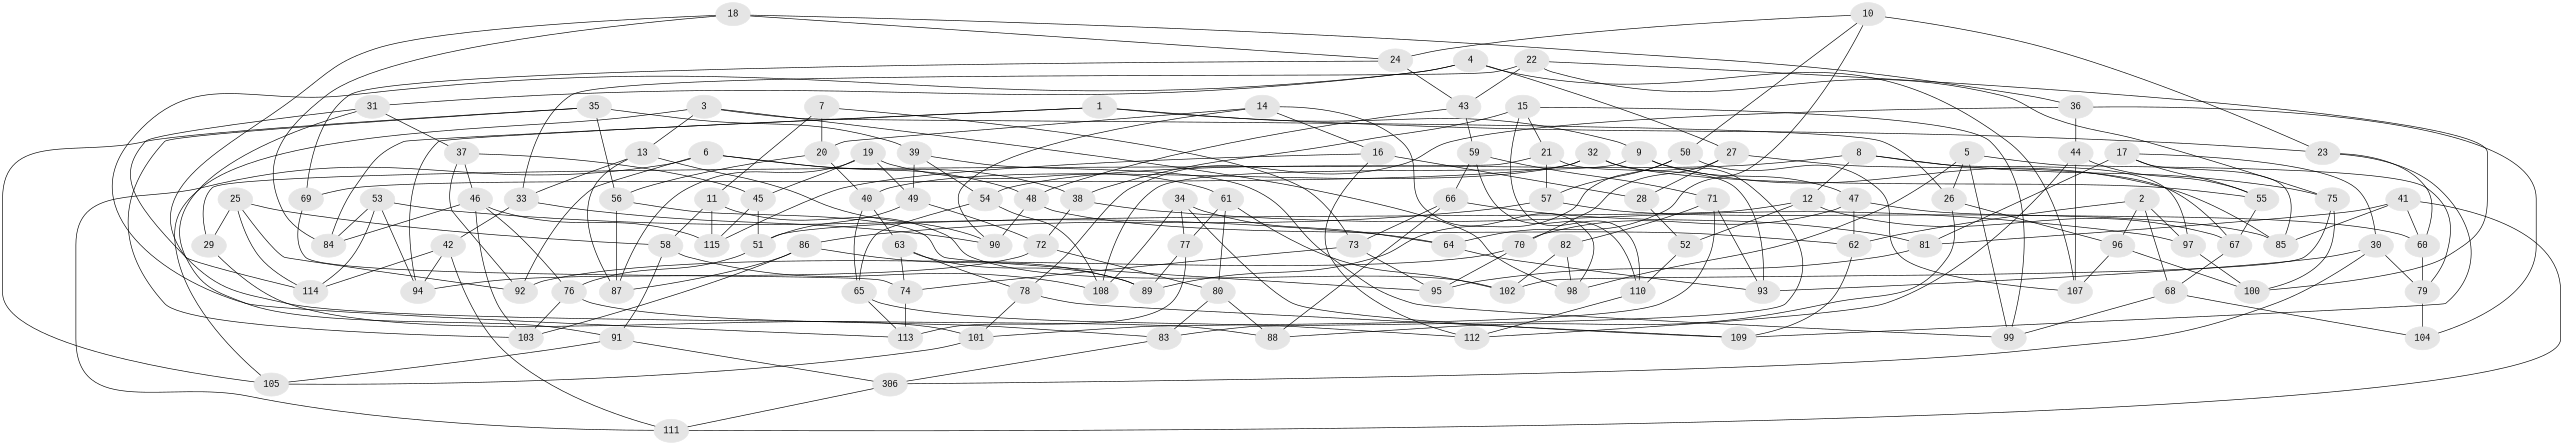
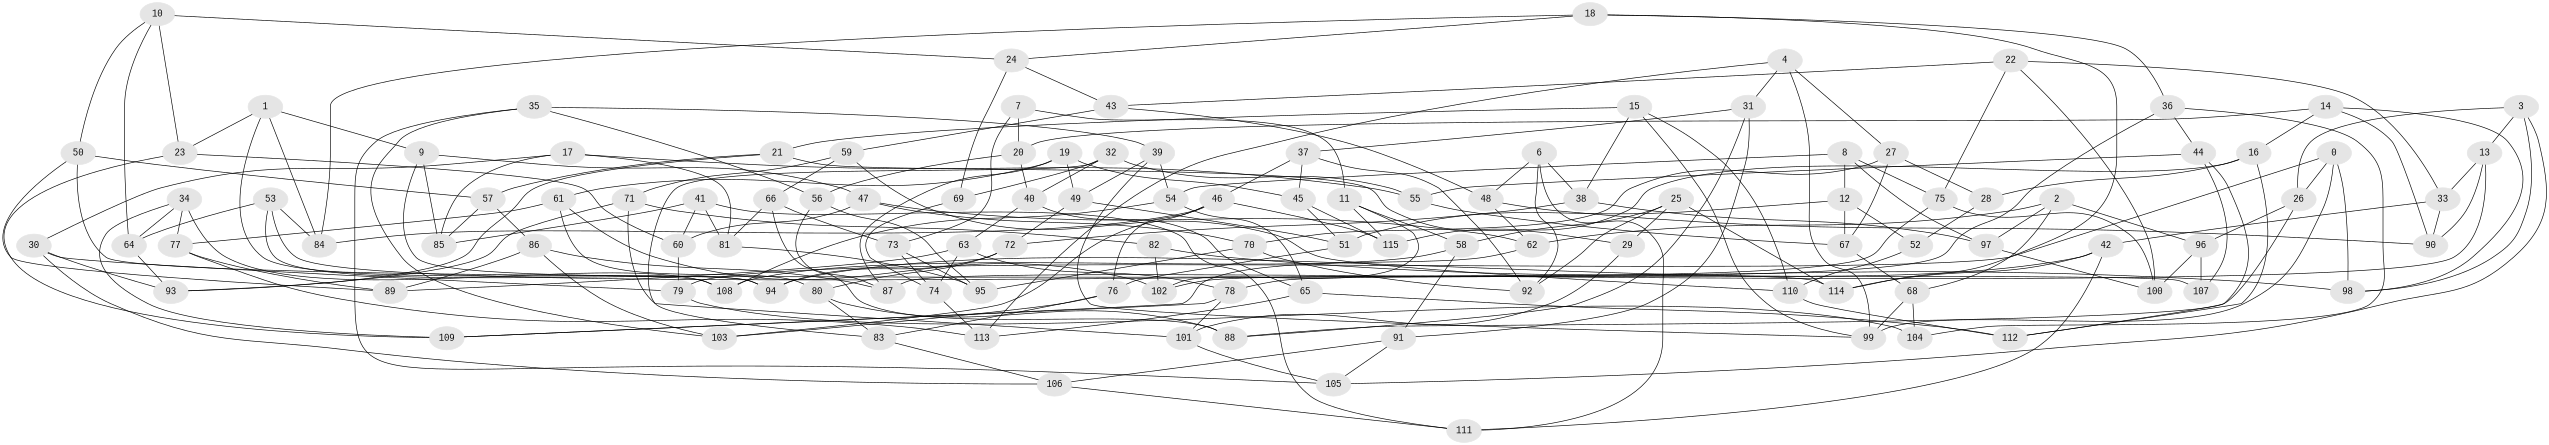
(1900, 86) -> (1809, 211)
(1967, 153) -> (2334, 153)
(890, 385) -> (1054, 385)
